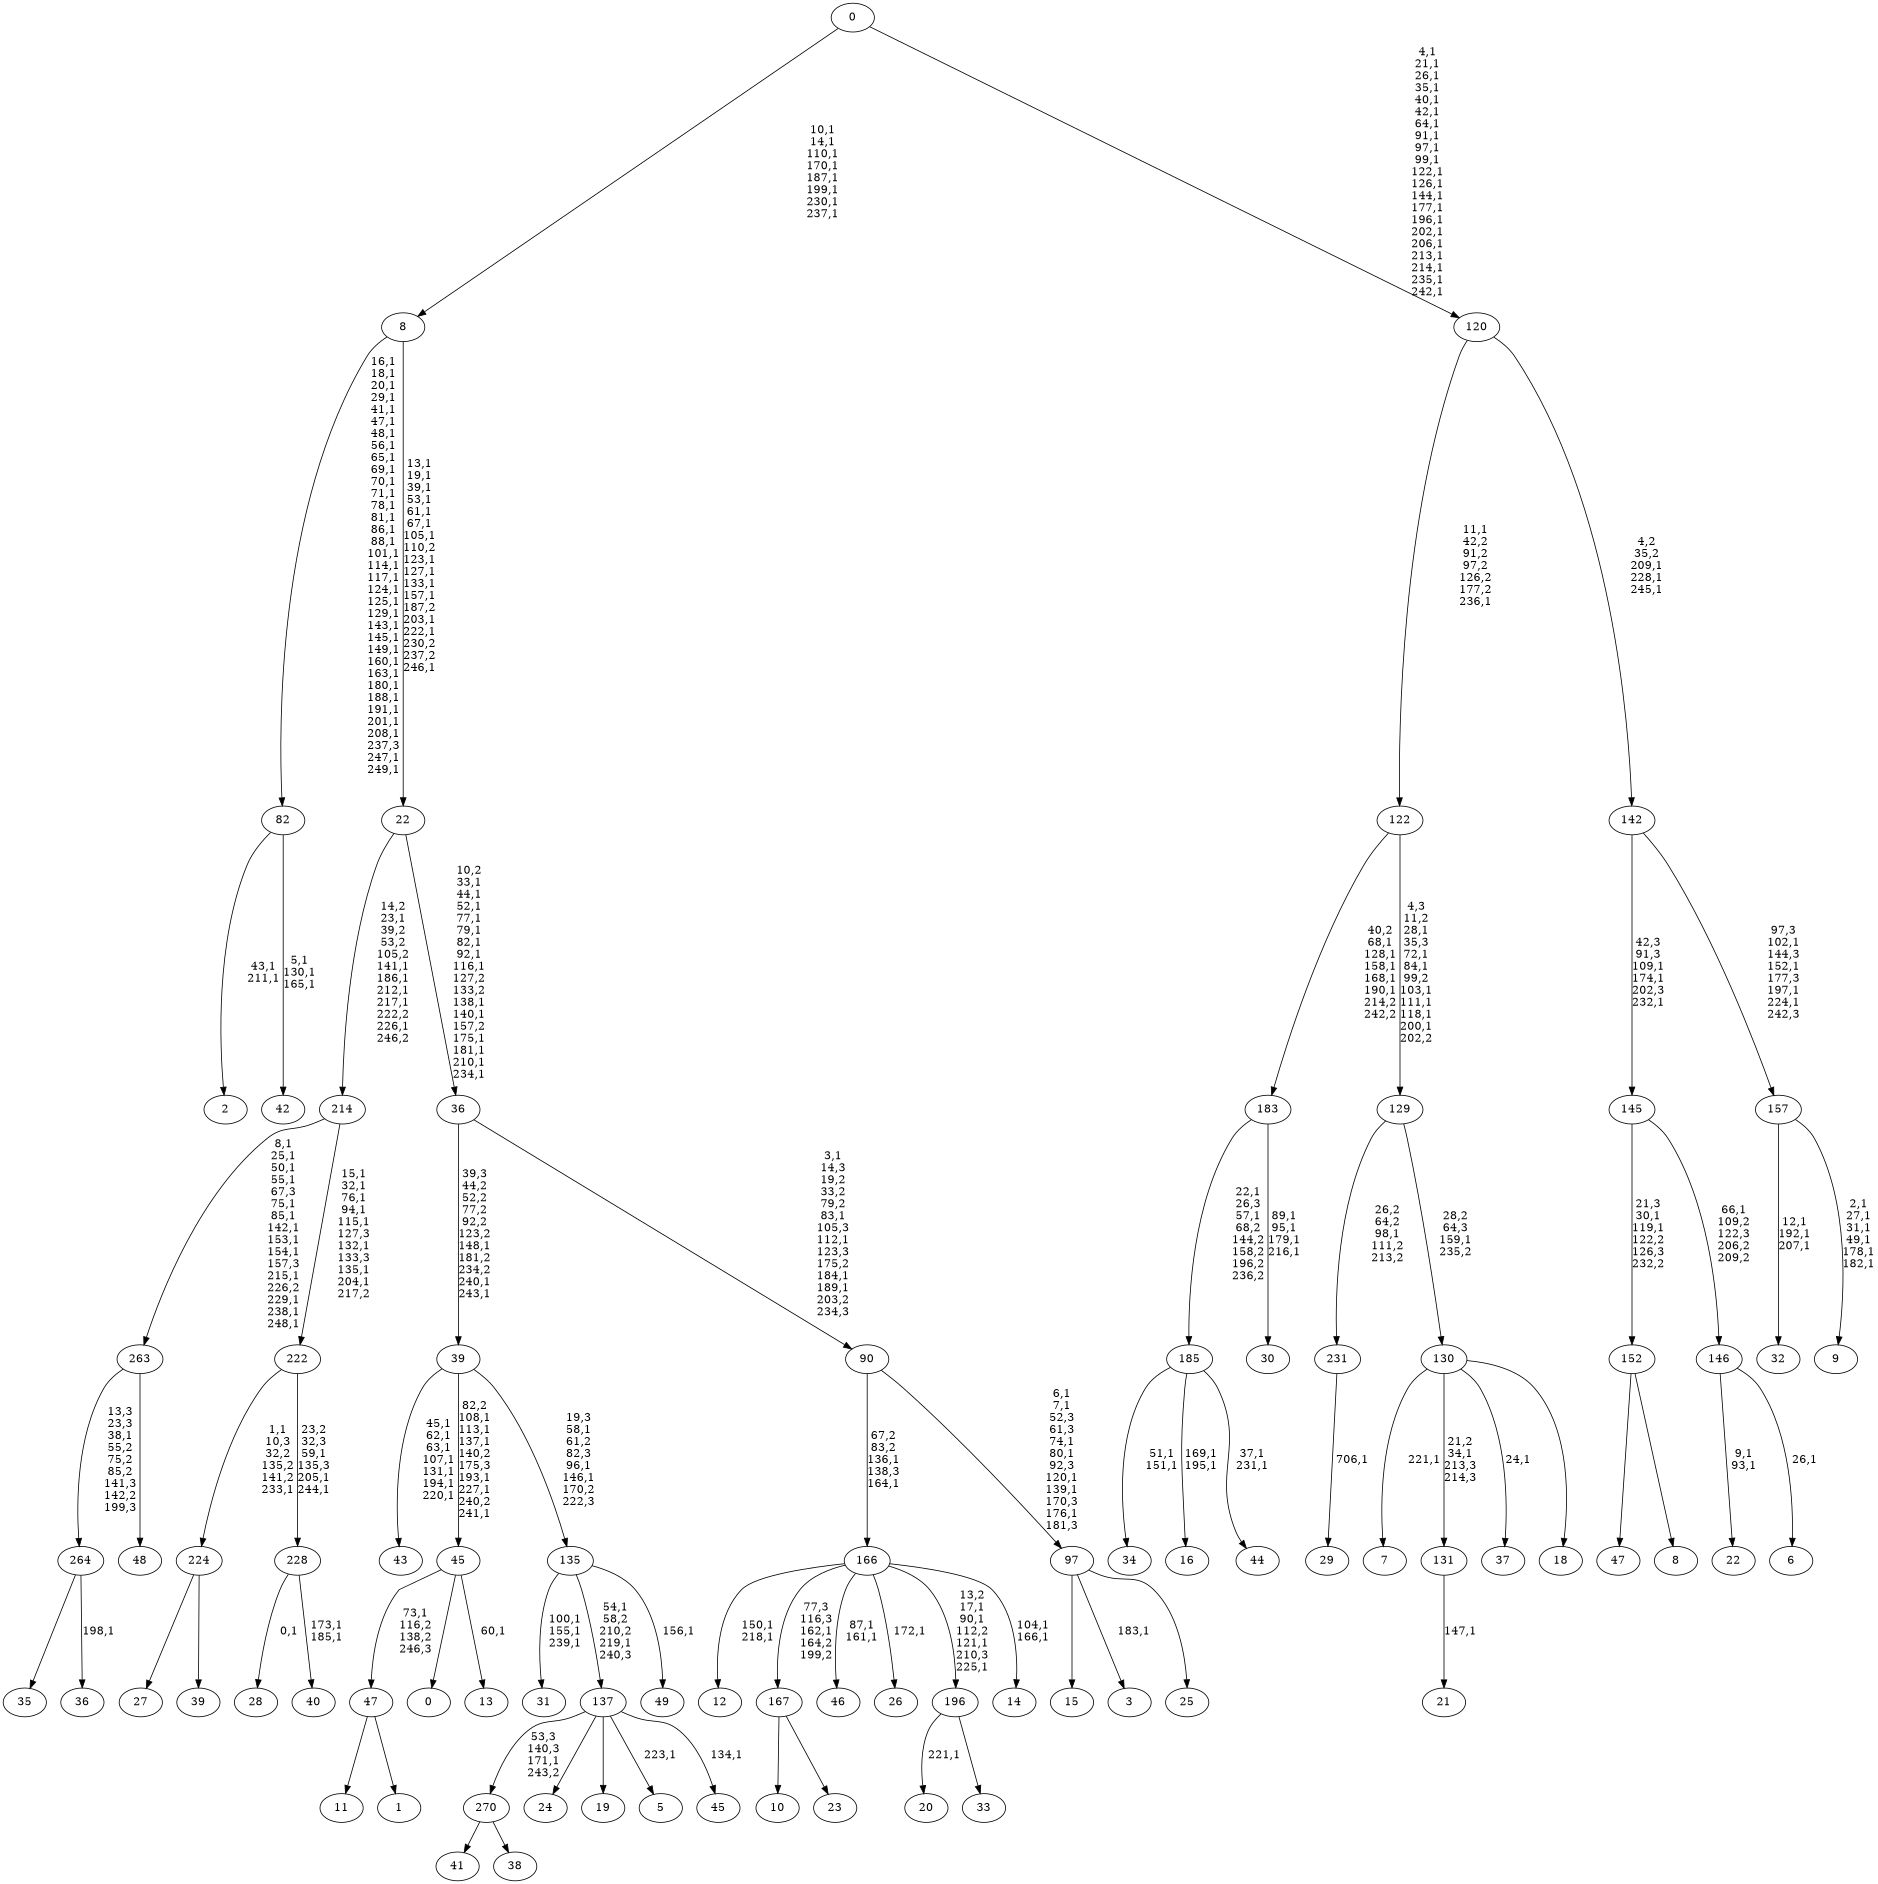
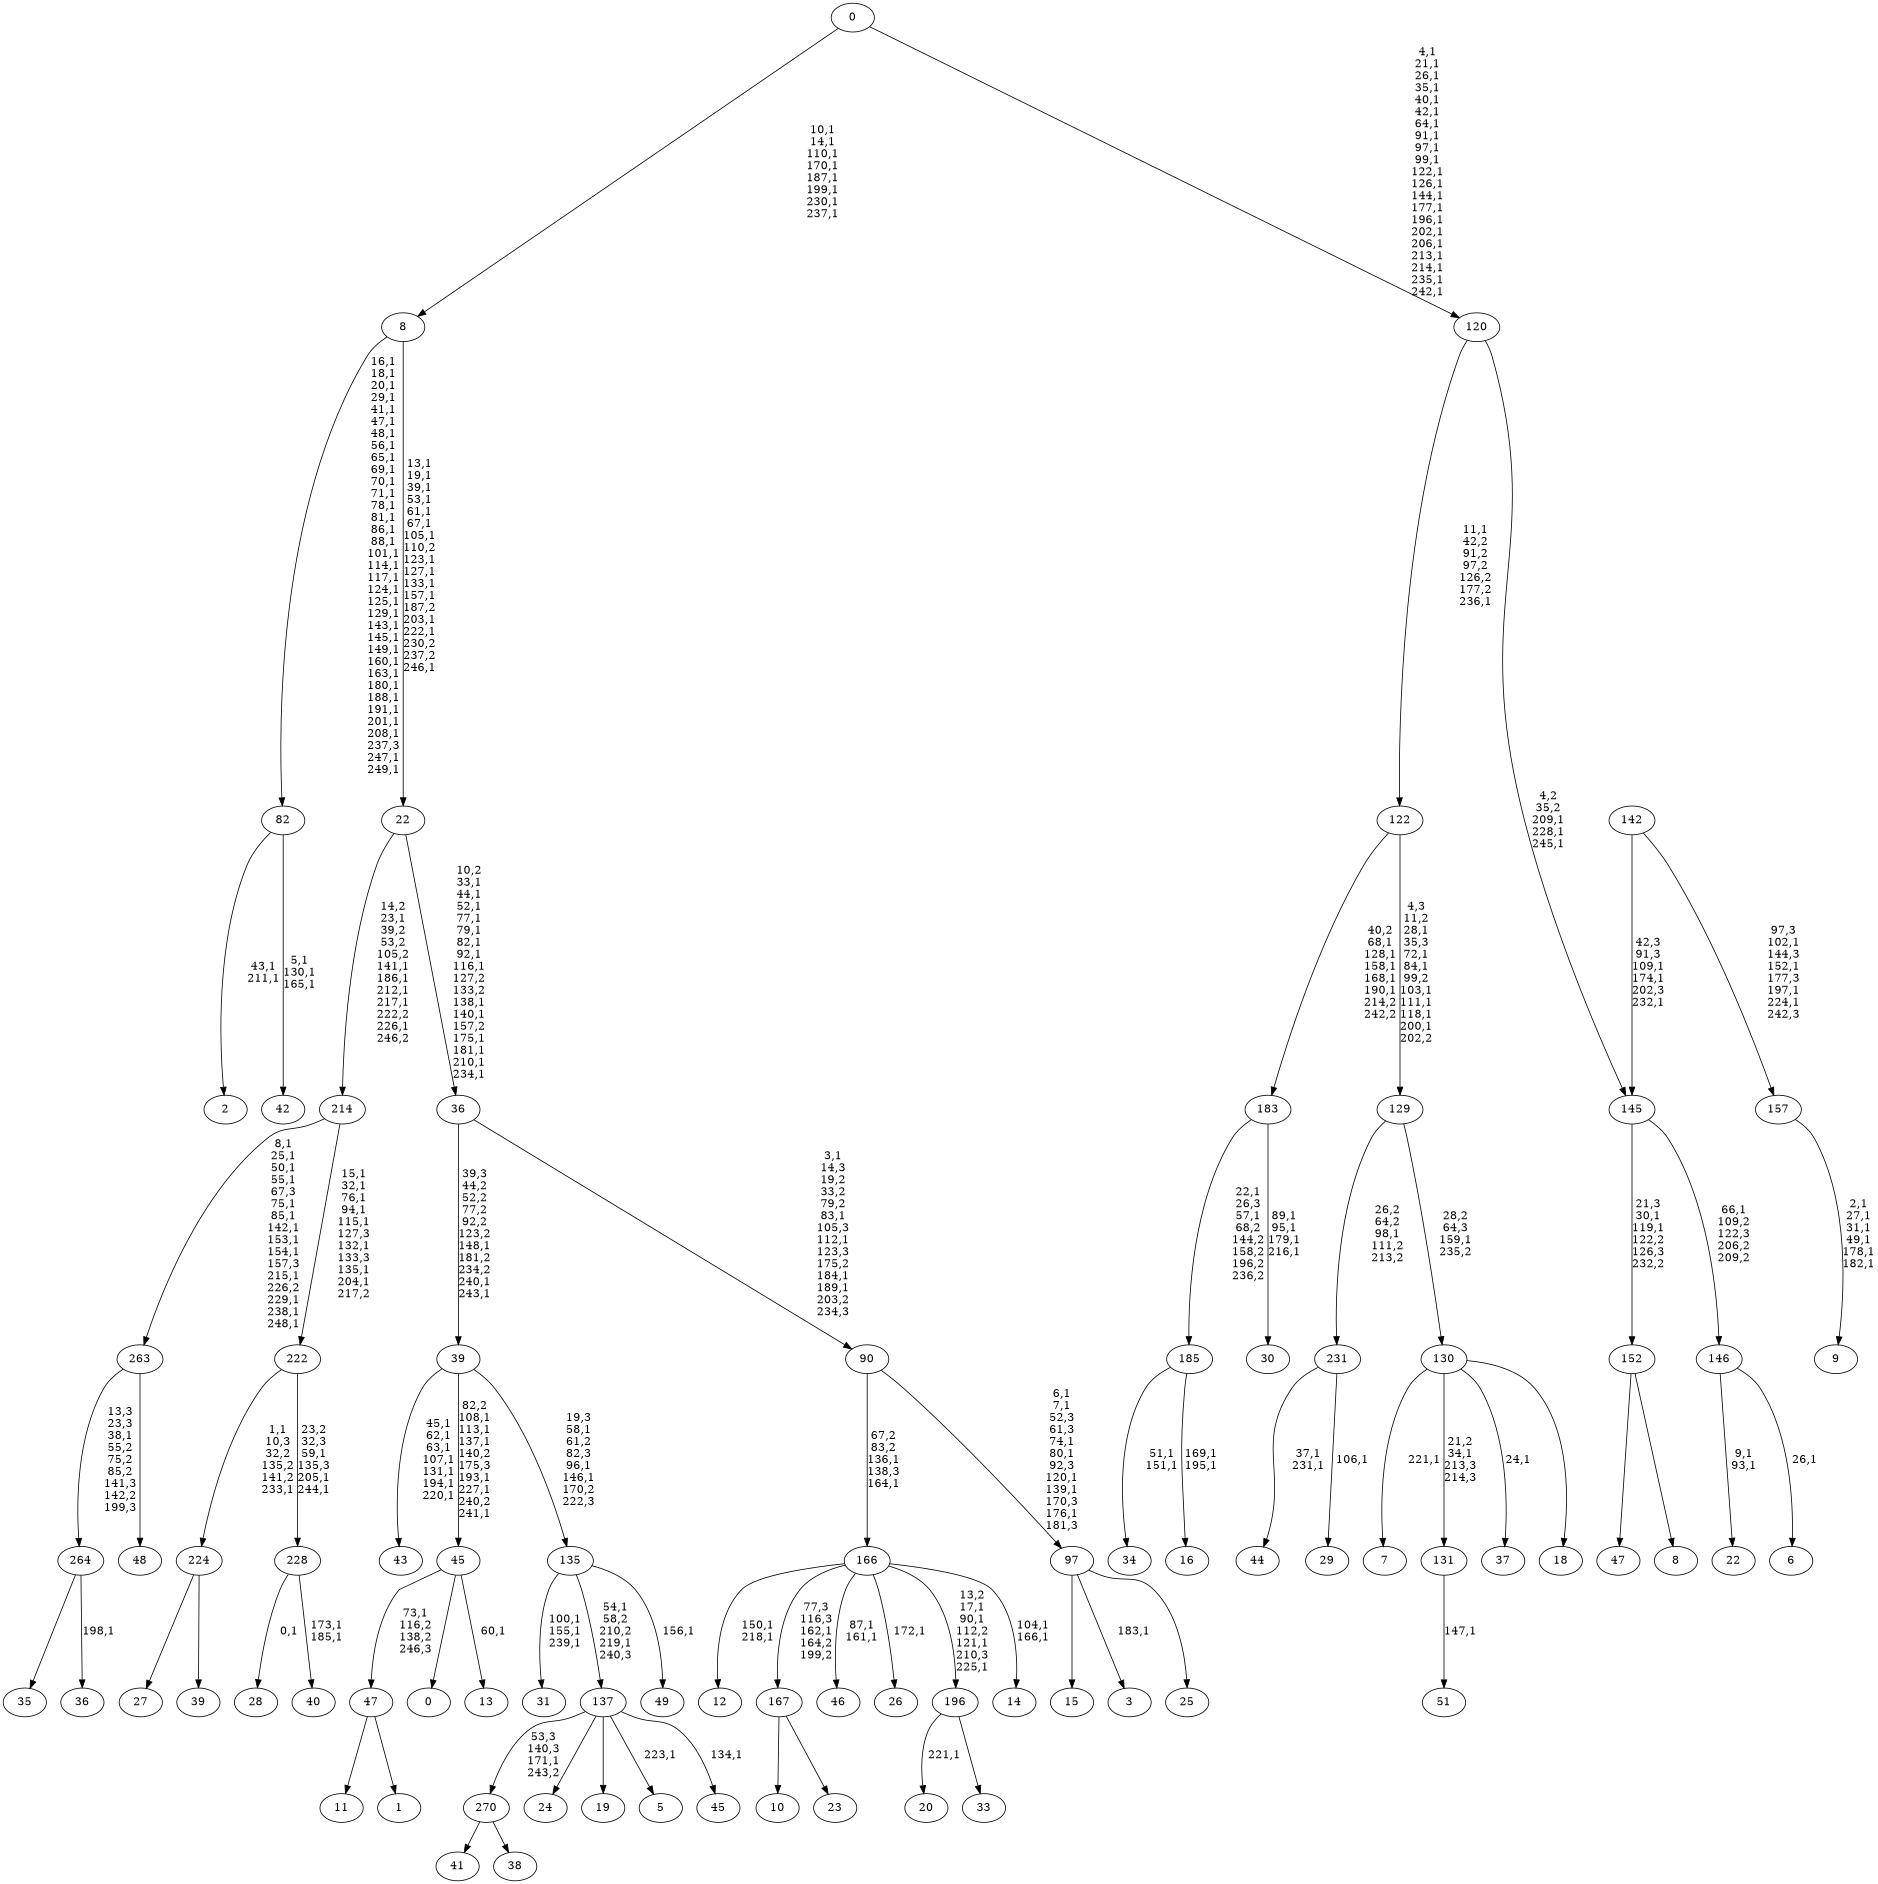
(1597, 555) -> (1506, 722)
(1778, 1359) -> none
(1229, 1454) -> (1273, 1445)
(1352, 1460) -> (1352, 1460)
(1444, 1702) -> (1444, 1702)
